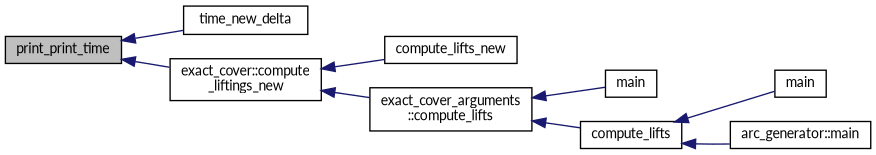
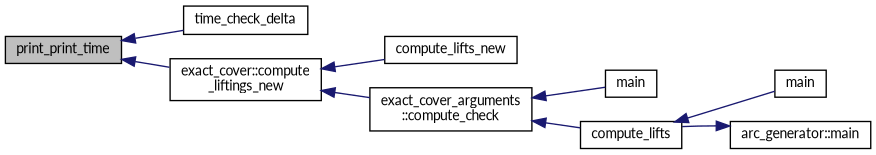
(246, 20) -> (246, 20)
(451, 109) -> (451, 109)
(713, 144) -> (699, 126)
